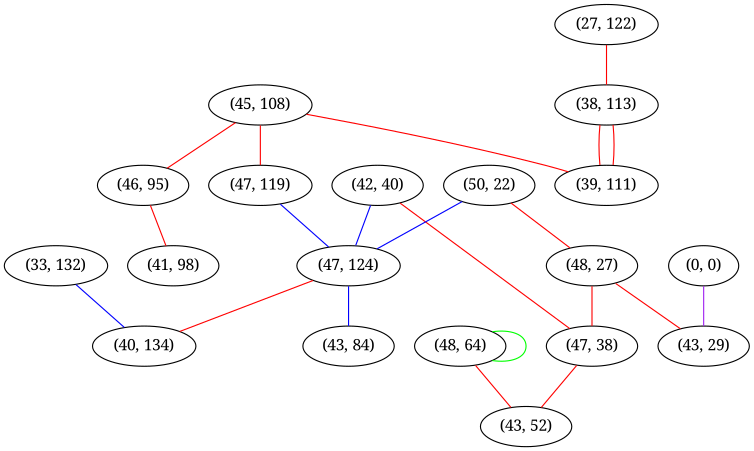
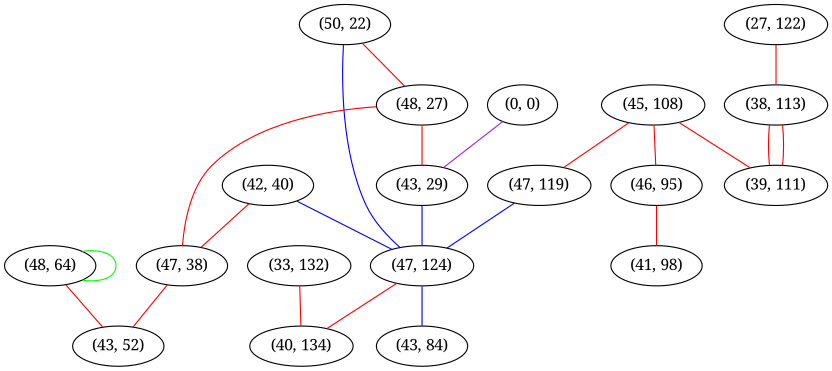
none -> (422, 226)
(100, 306) -> (300, 306)
